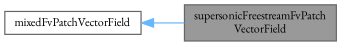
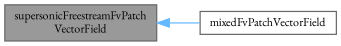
(169, 23) -> (185, 23)
